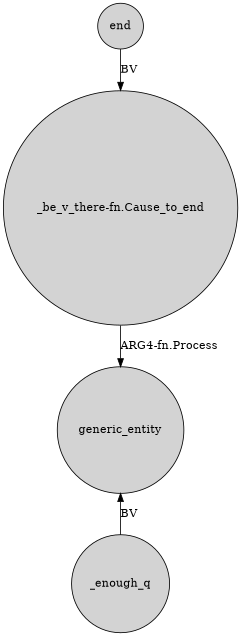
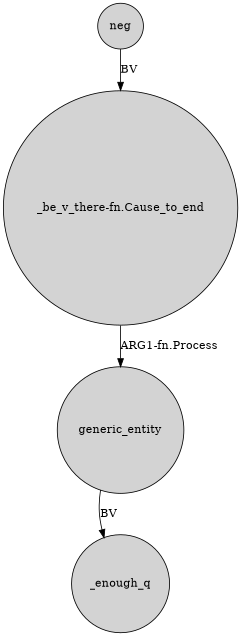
(121, 26) -> (121, 26)
(170, 346) -> (170, 346)
(121, 518) -> (99, 510)
